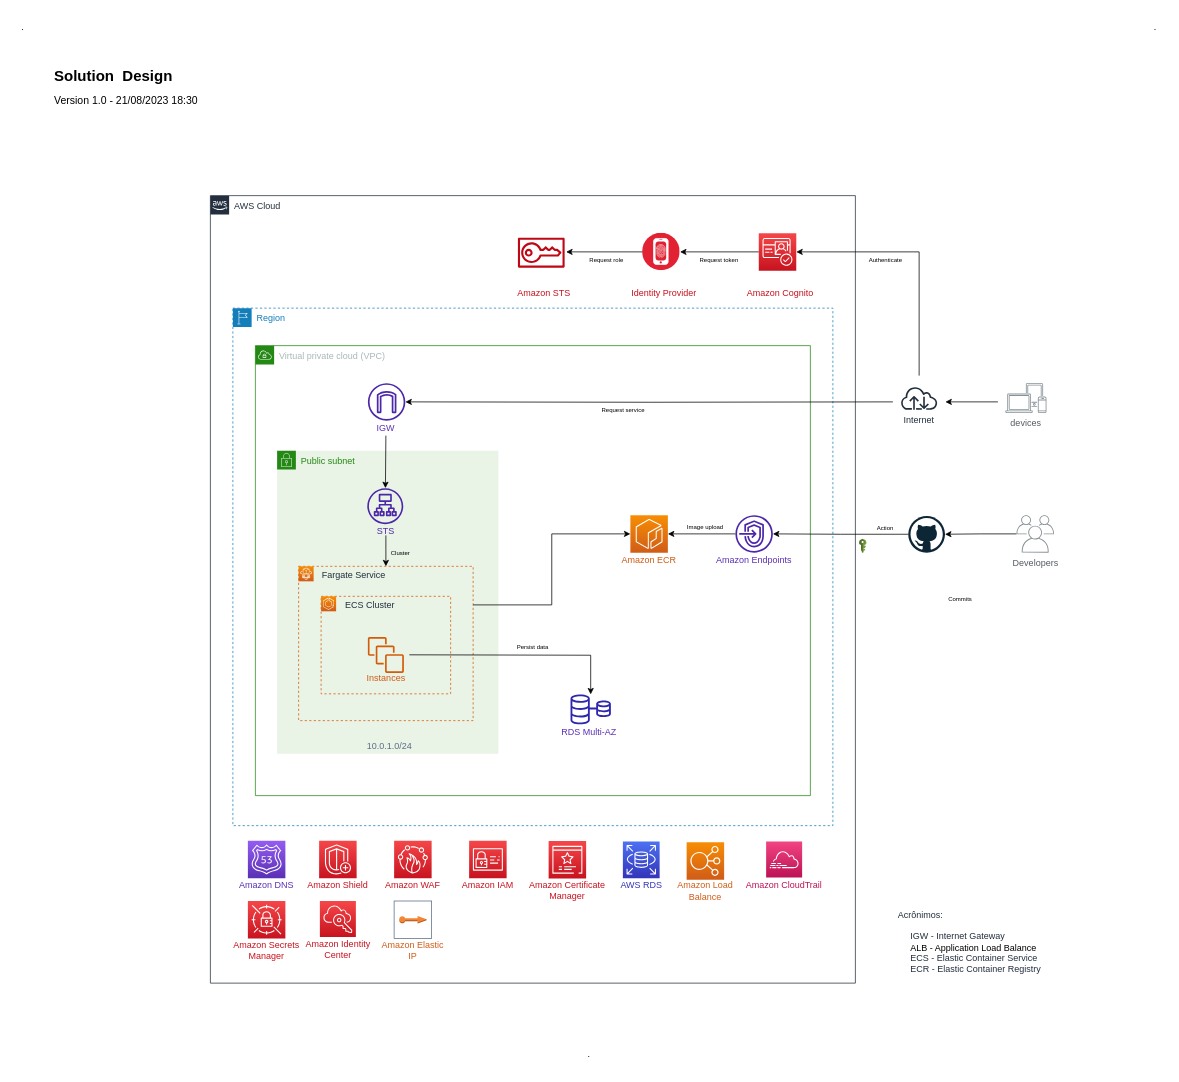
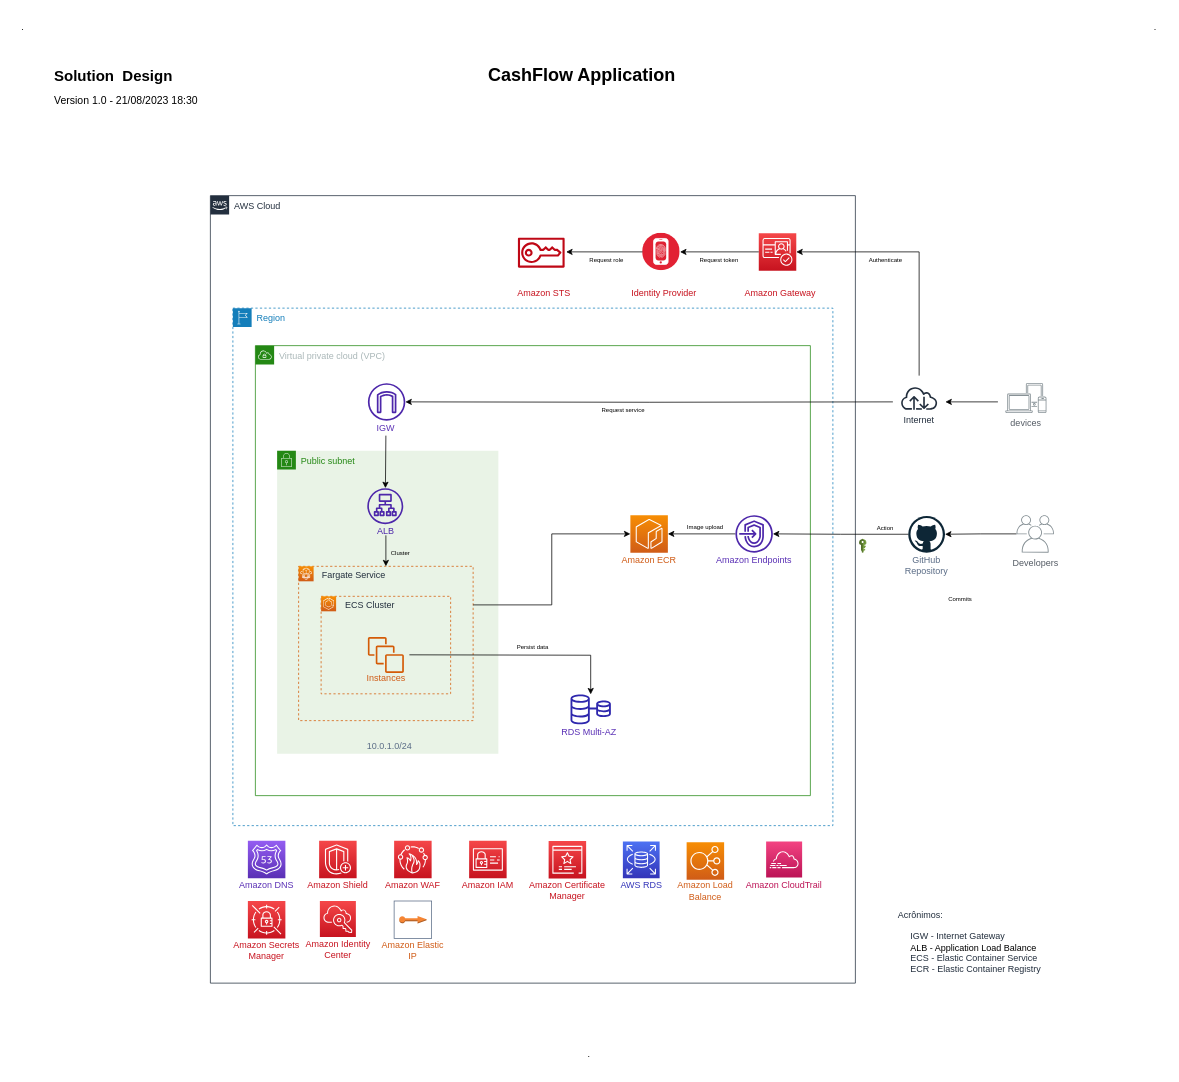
none -> (582, 75)
(780, 293) -> (780, 293)
(386, 531) -> (386, 531)
none -> (927, 565)
